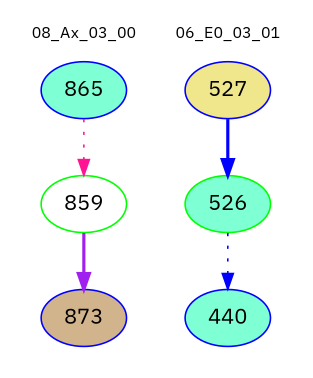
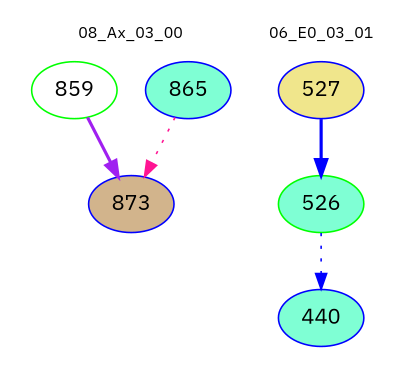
(84, 139) -> (163, 140)
